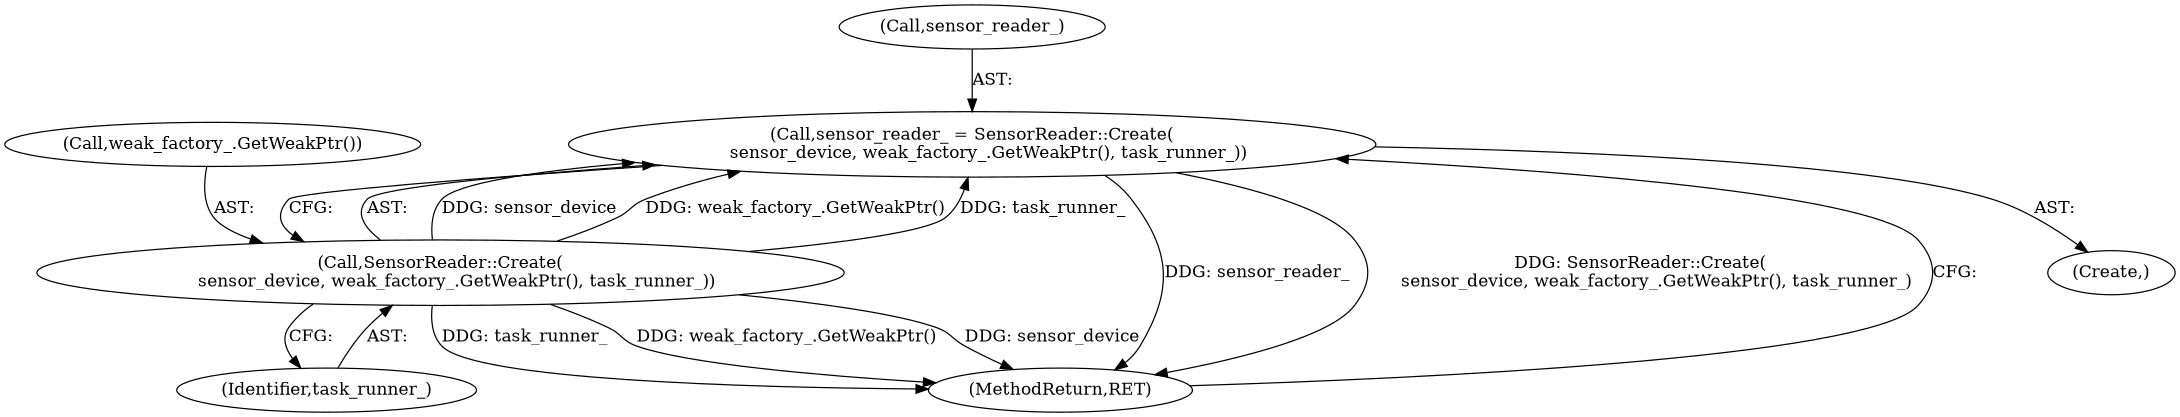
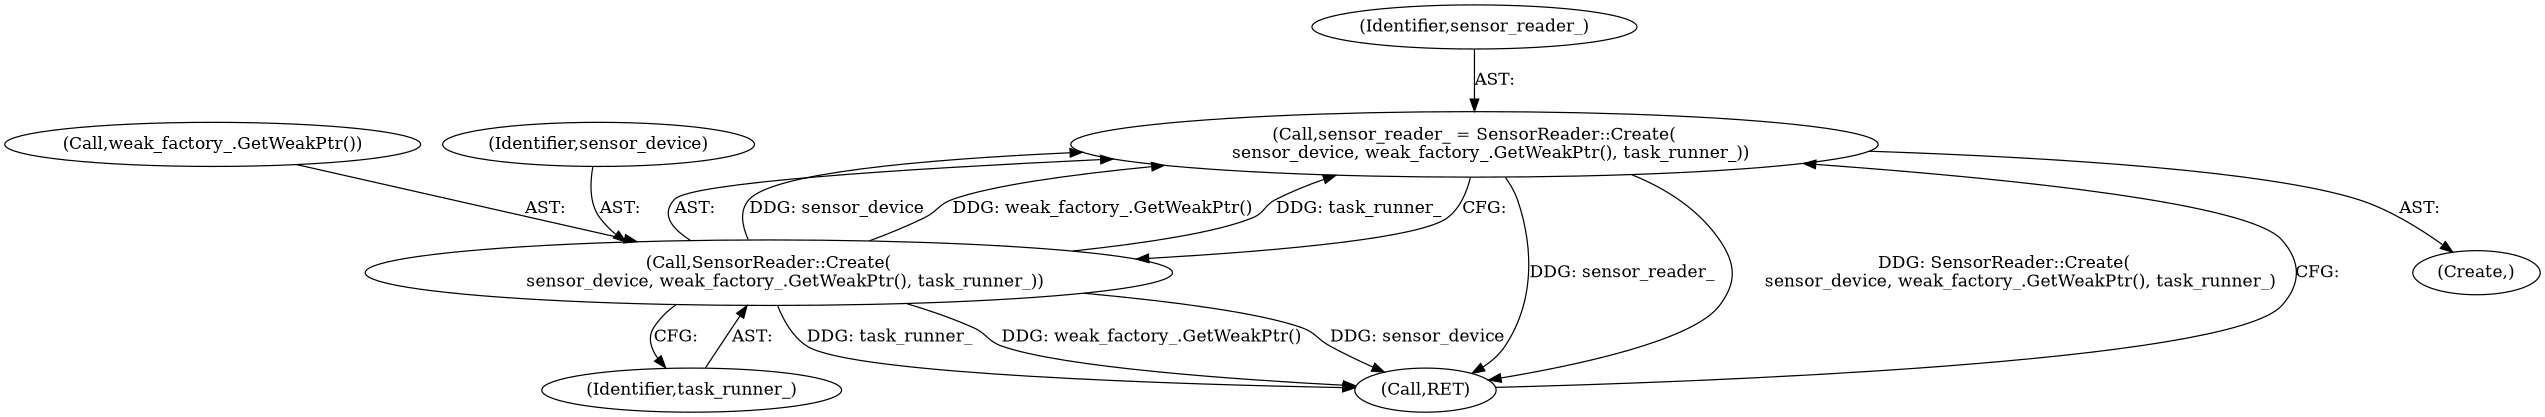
(972, 27) -> (1474, 27)
none -> (599, 144)
(1060, 390) -> (1425, 390)
